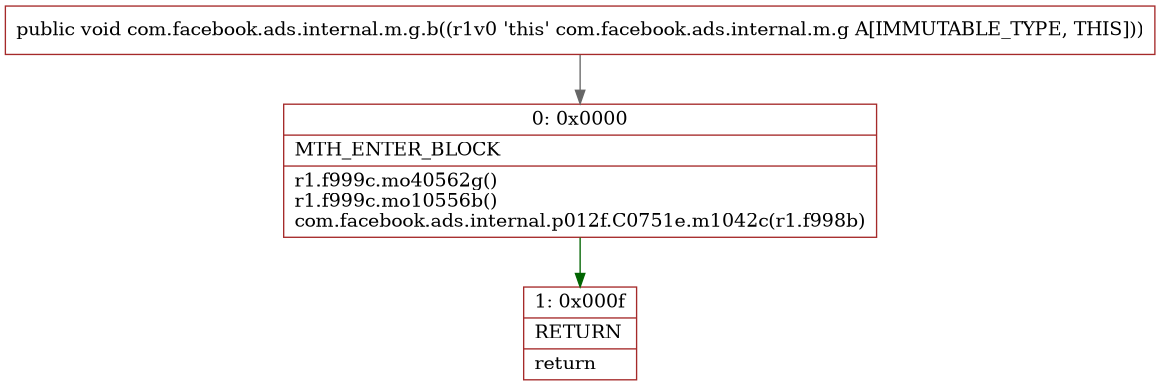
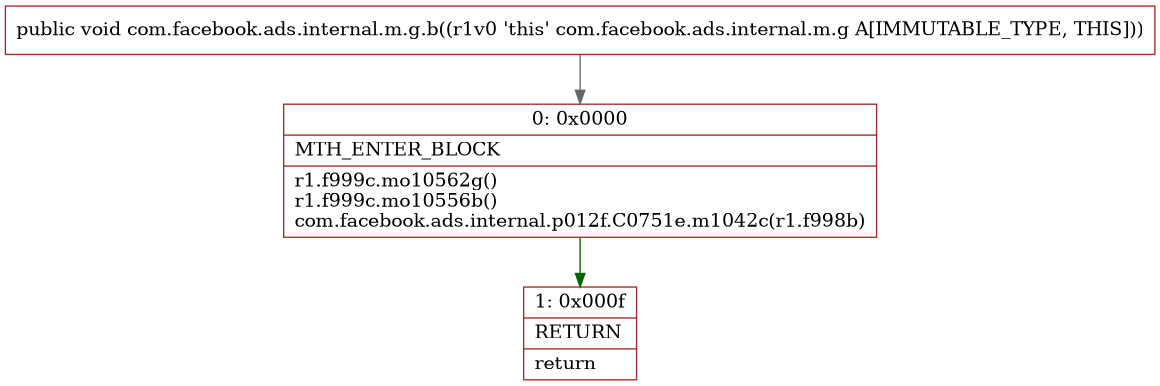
(396, 181) -> (396, 181)
